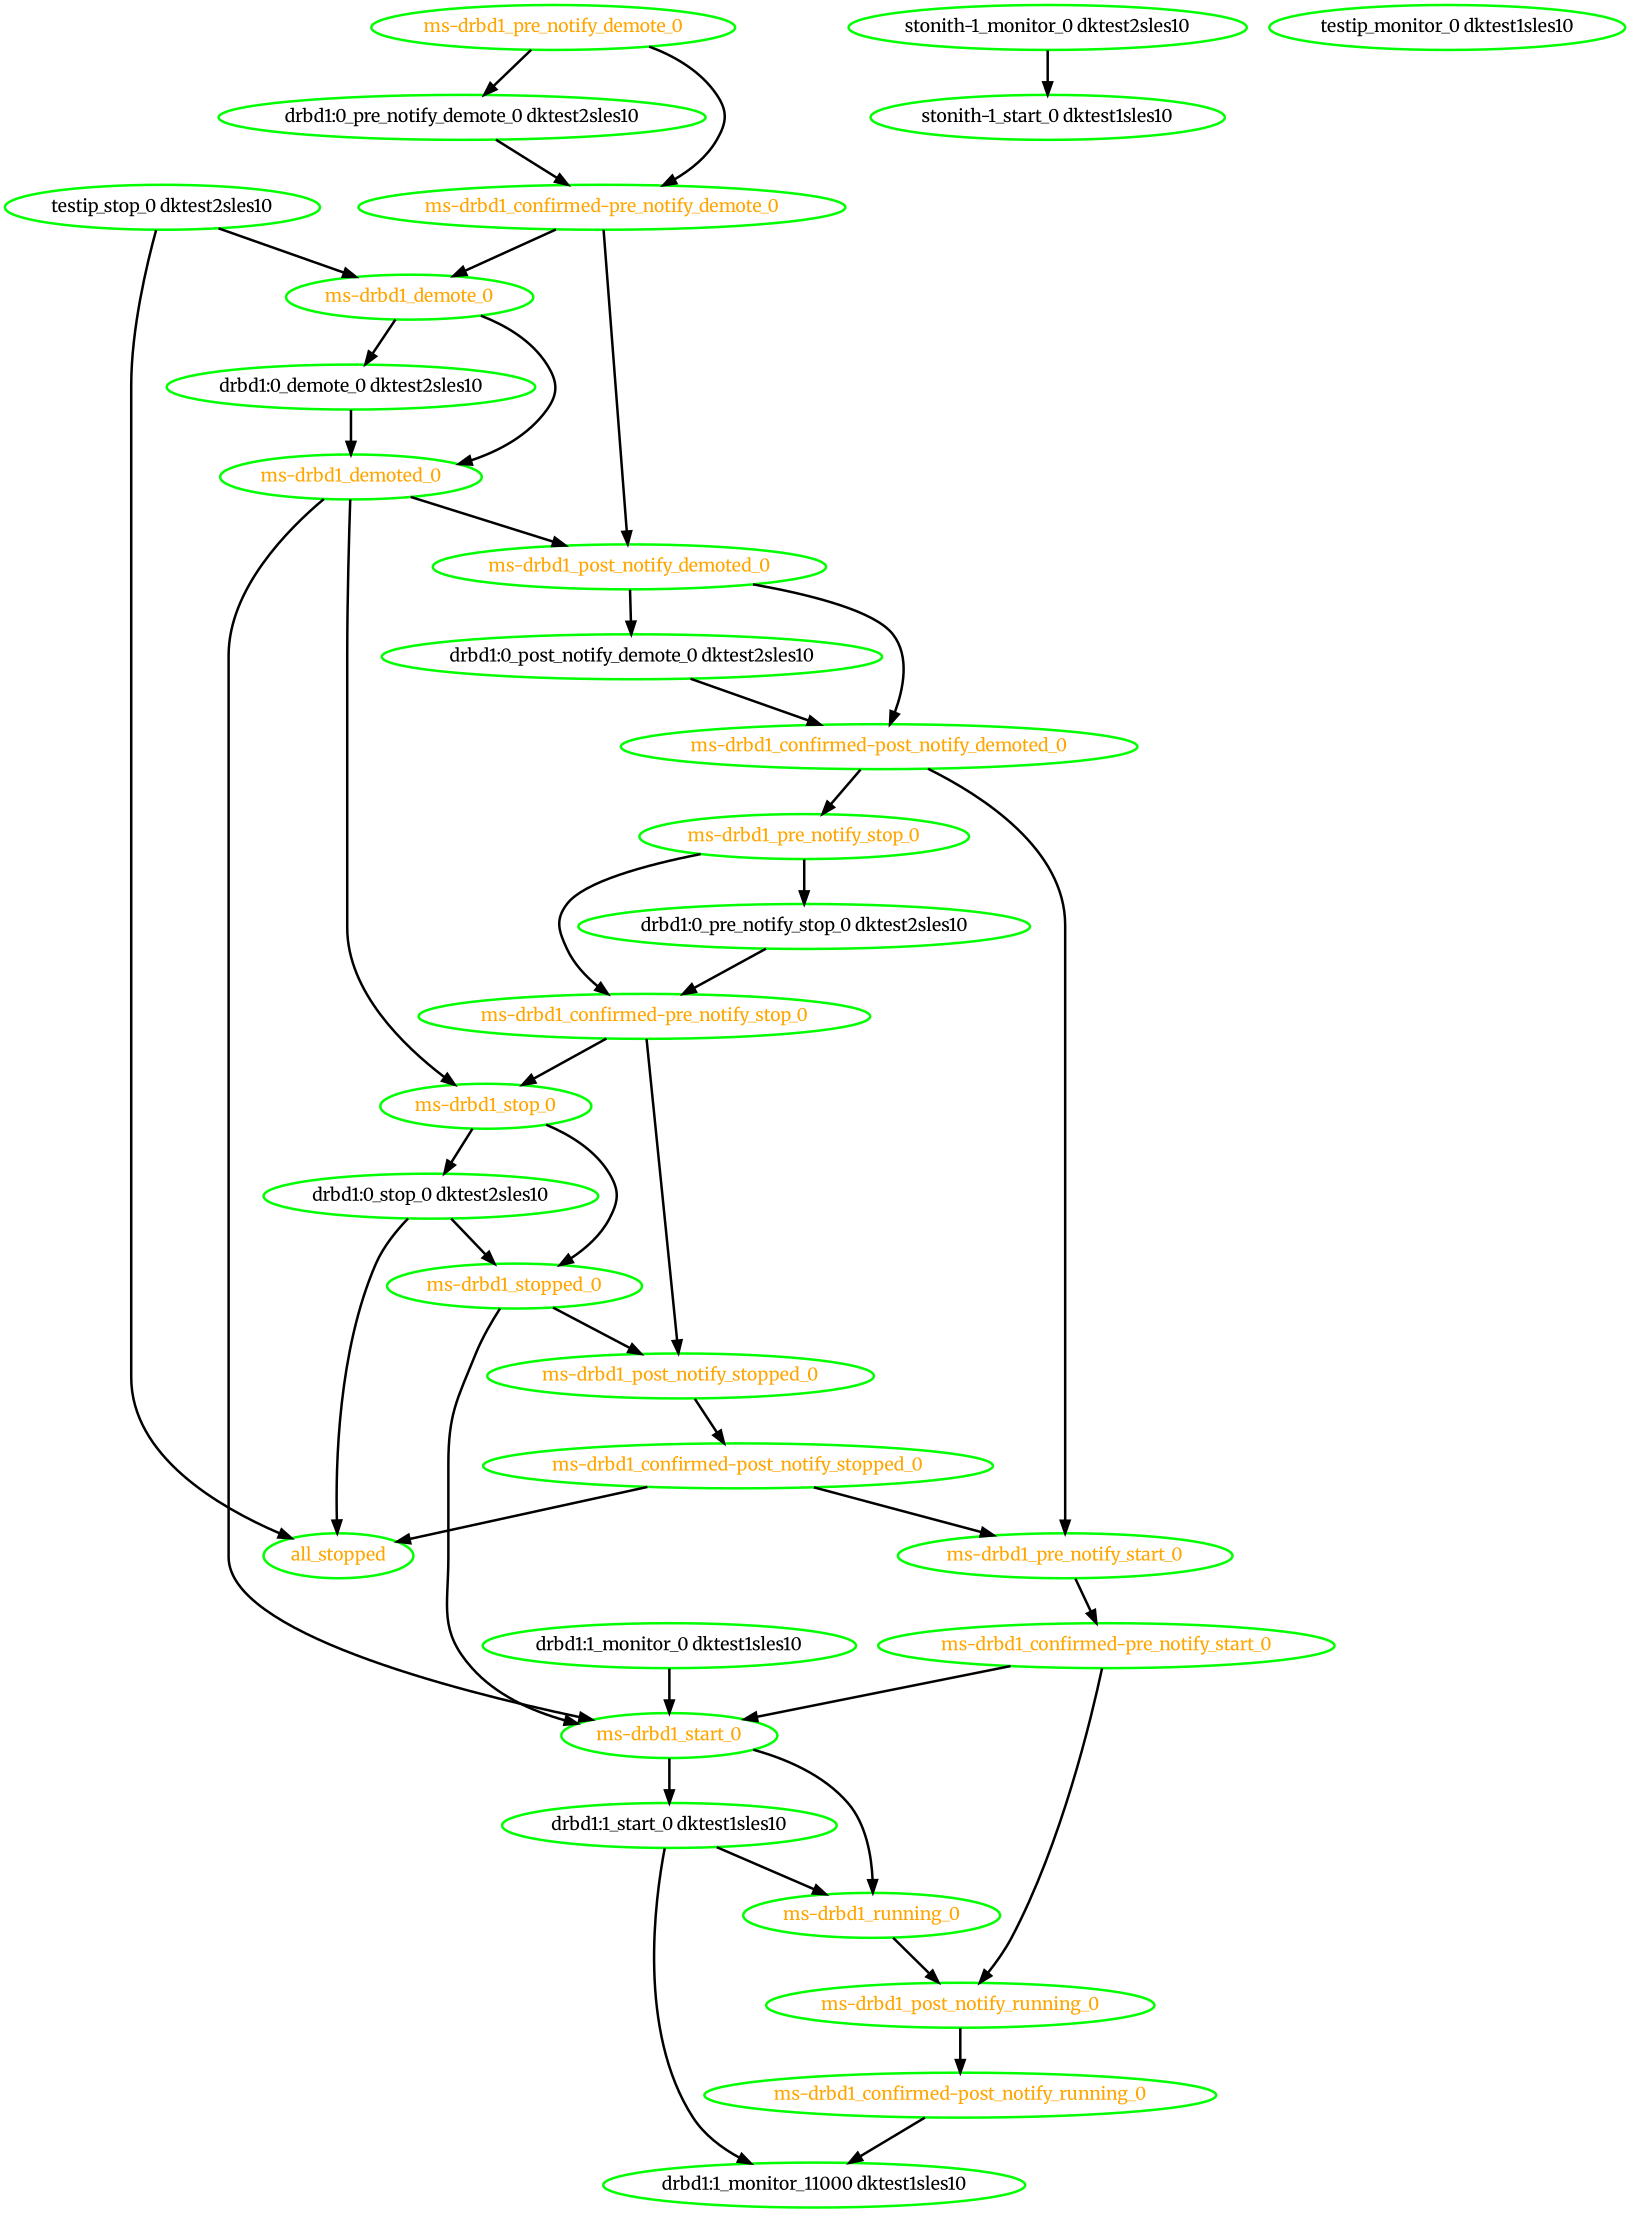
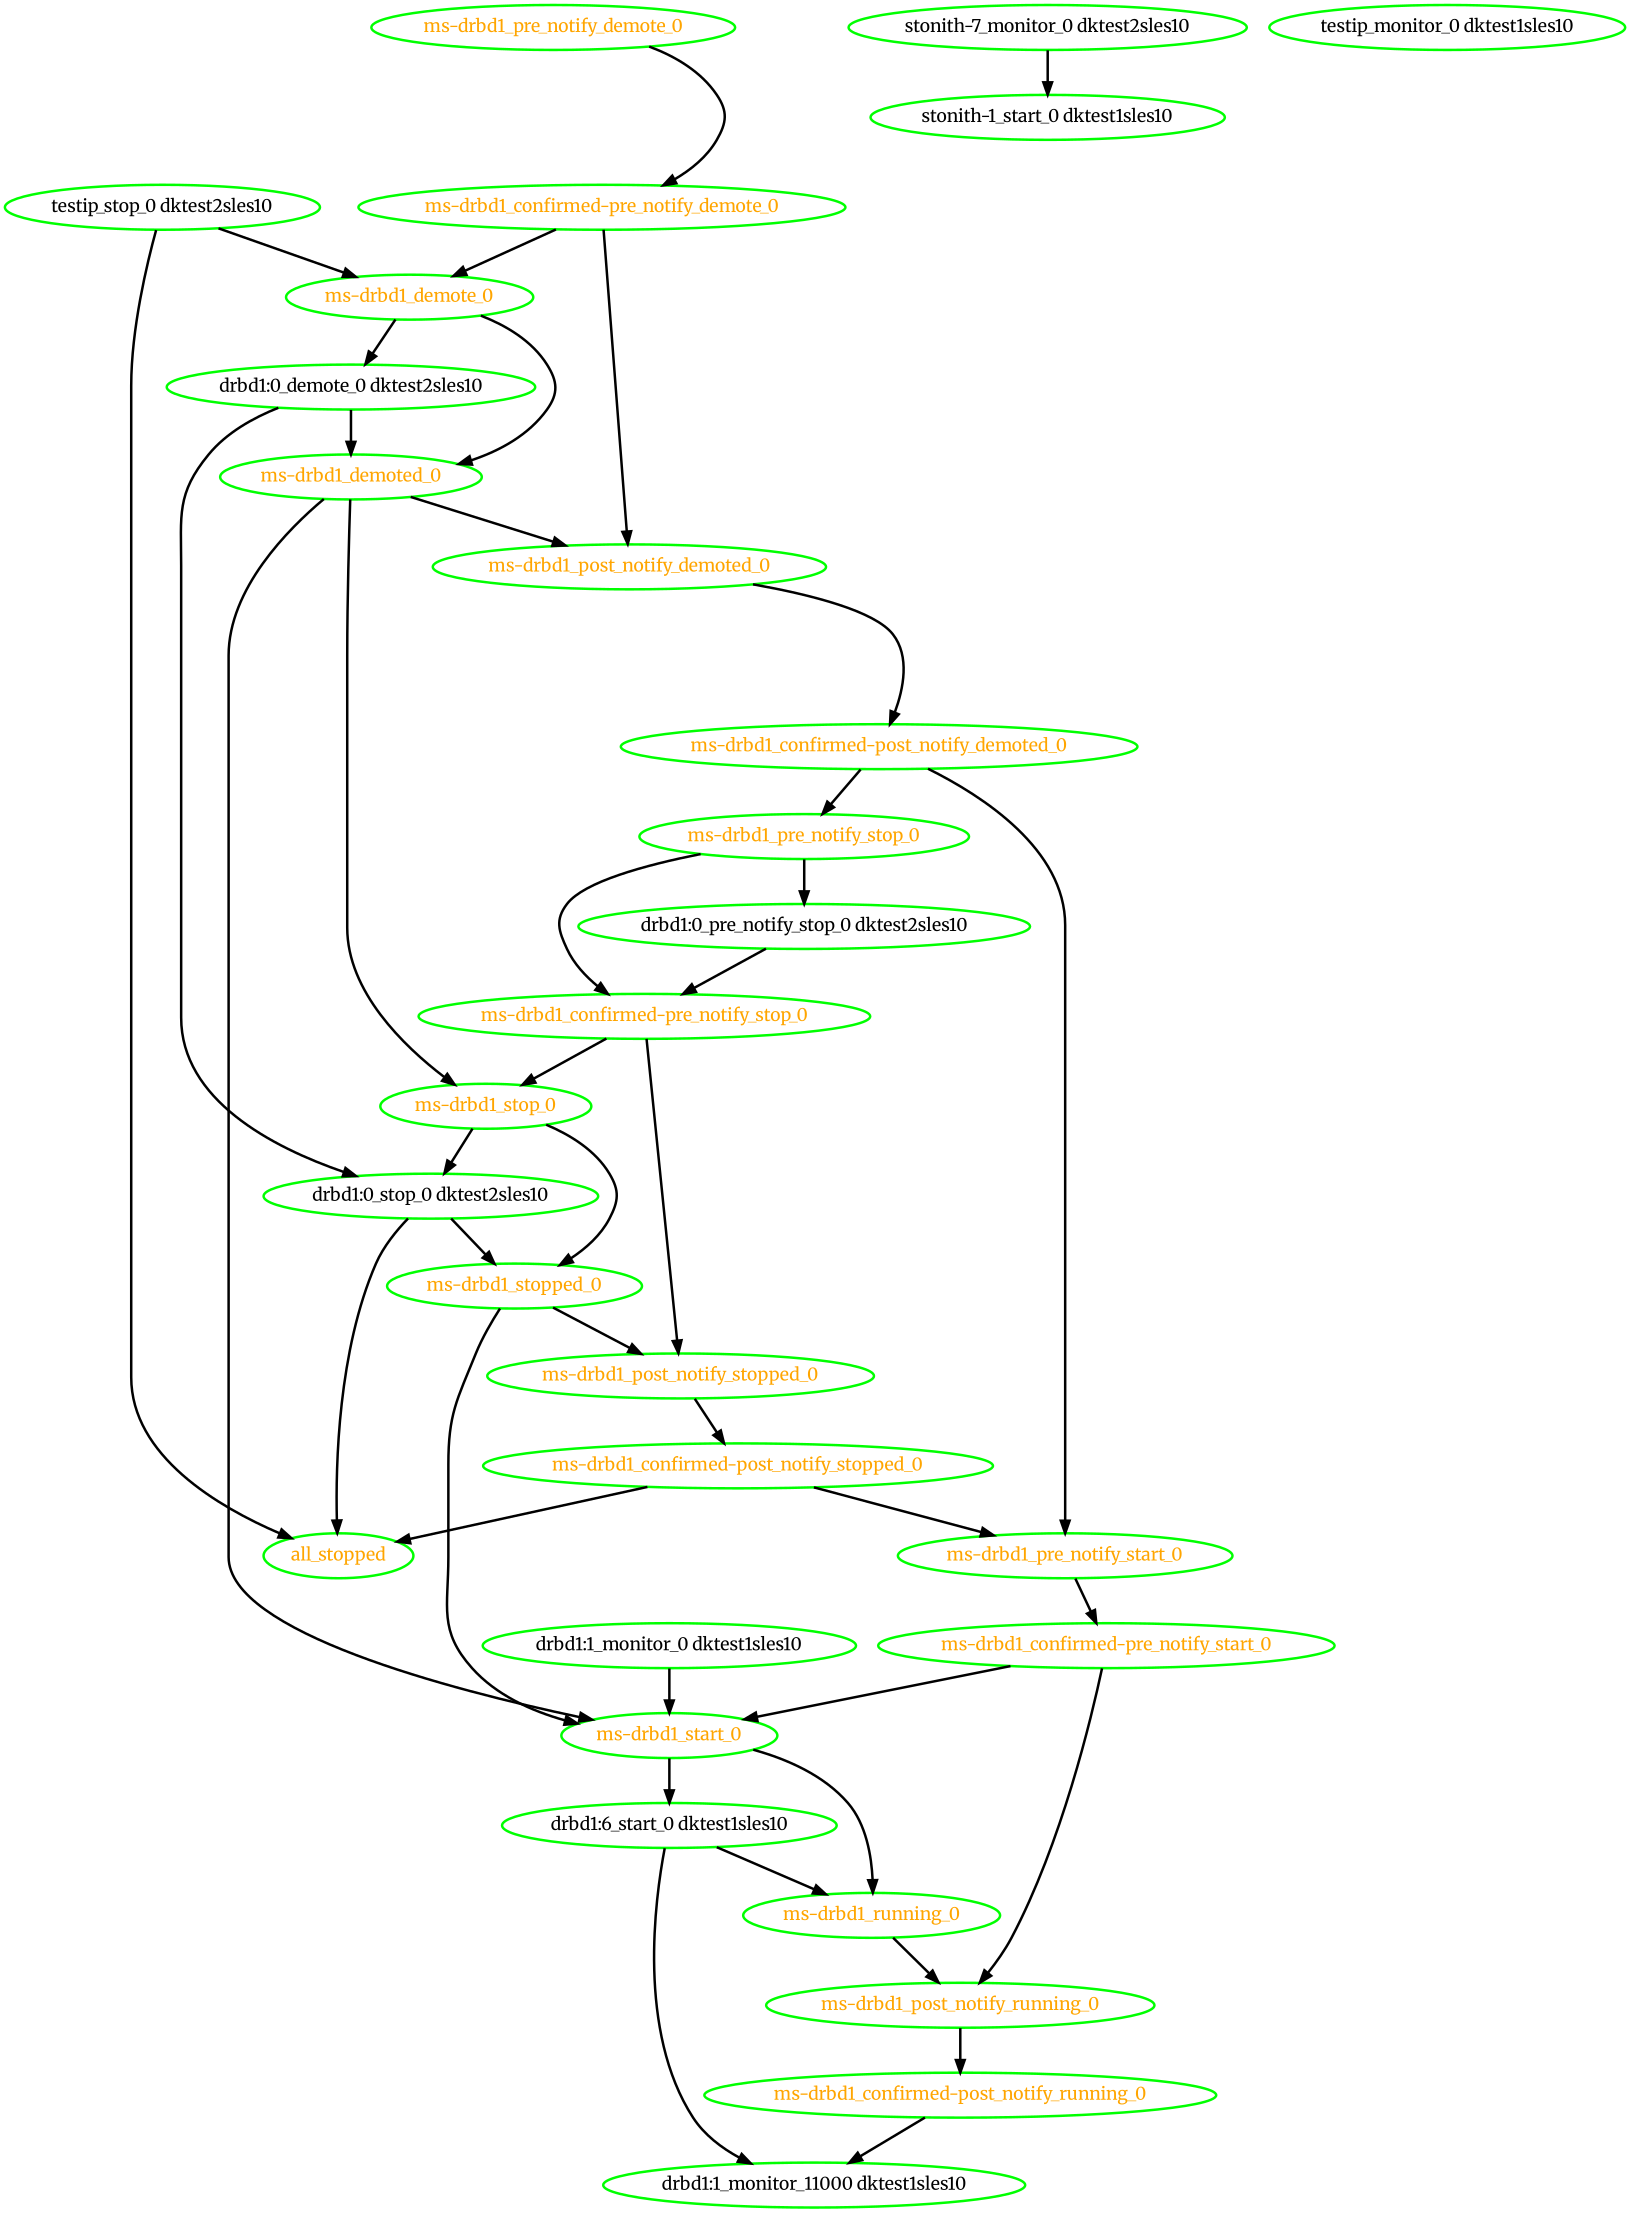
(1048, 27) -> (1048, 27)
(462, 117) -> none
(632, 657) -> none
none -> (181, 810)
(669, 1825) -> (669, 1825)
